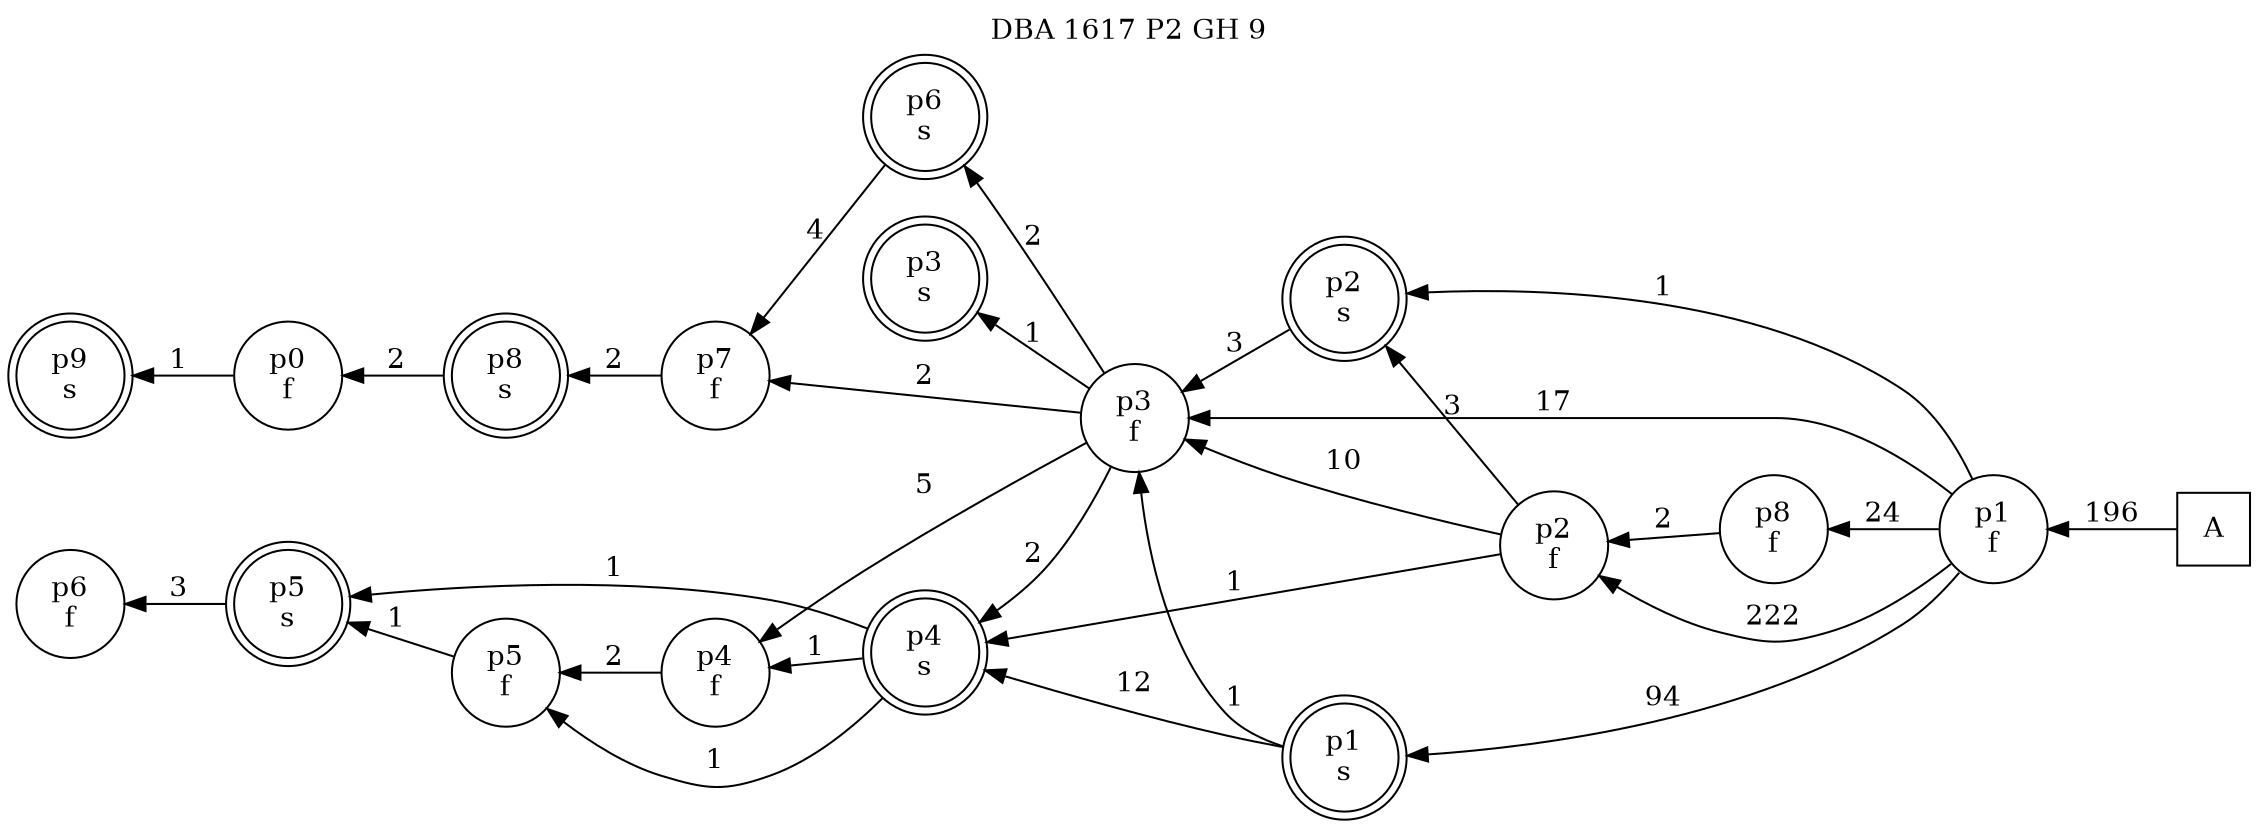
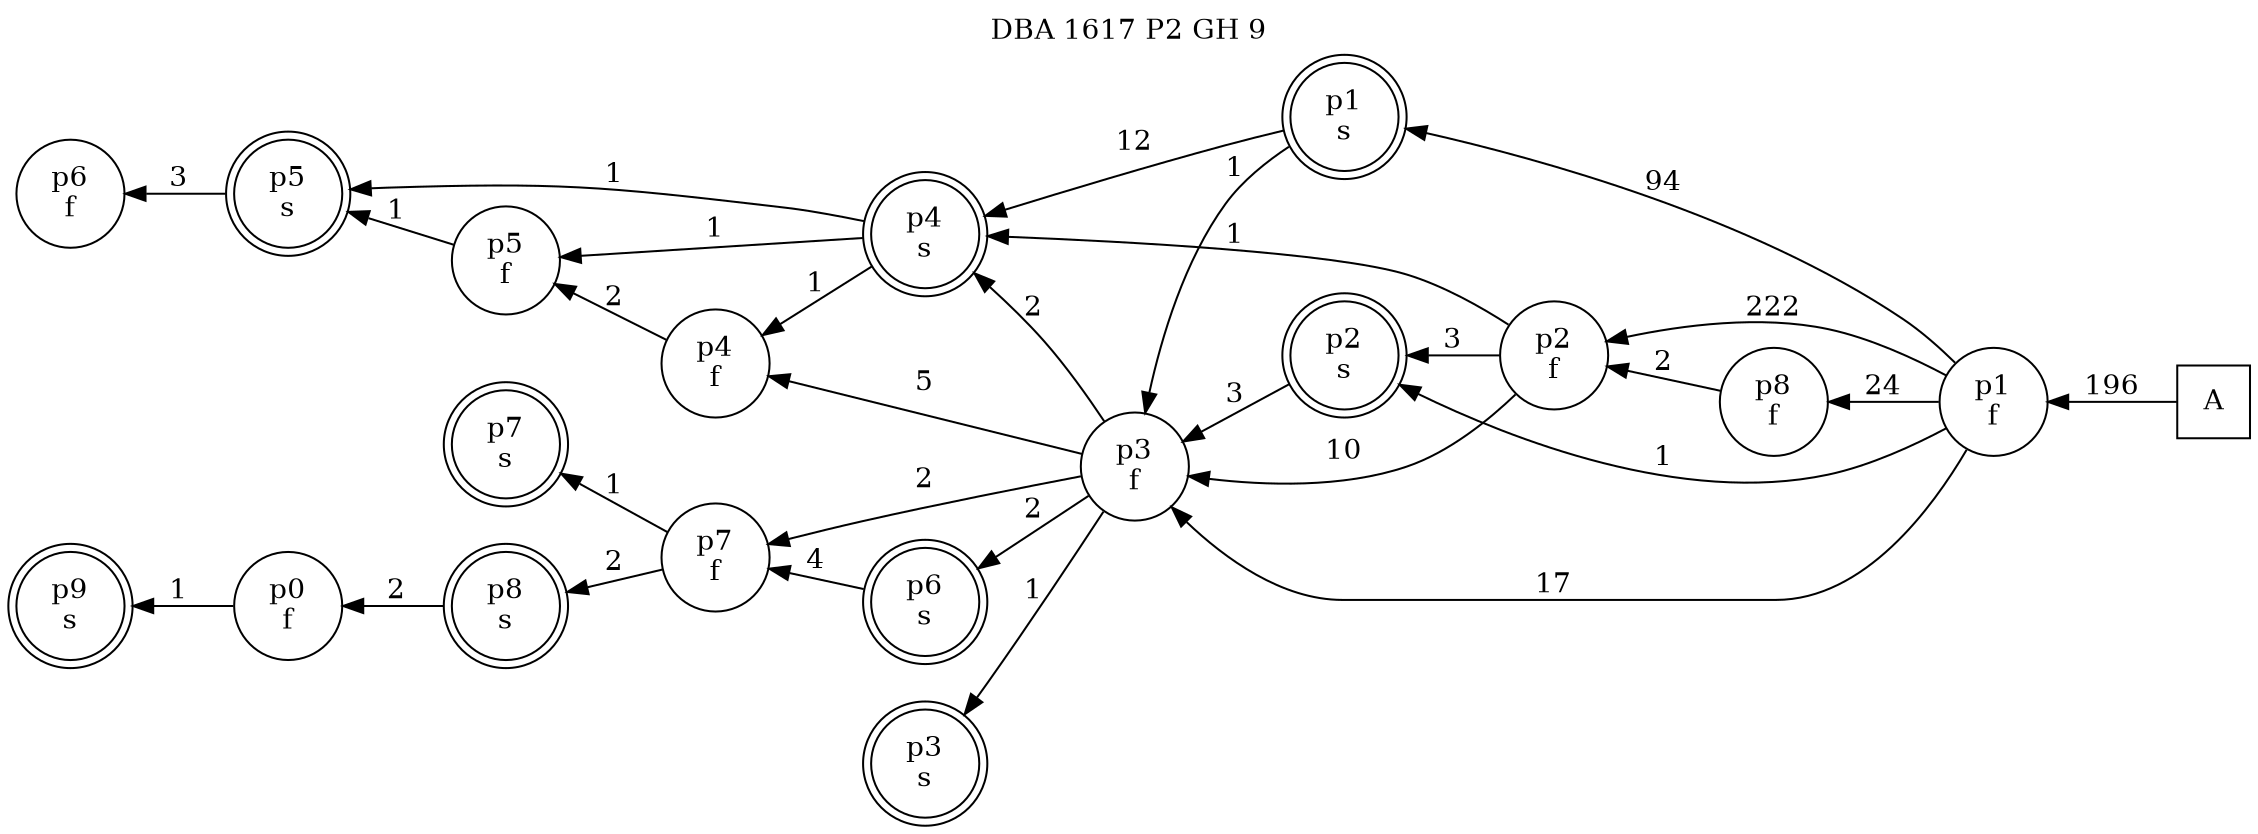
none -> (506, 444)
